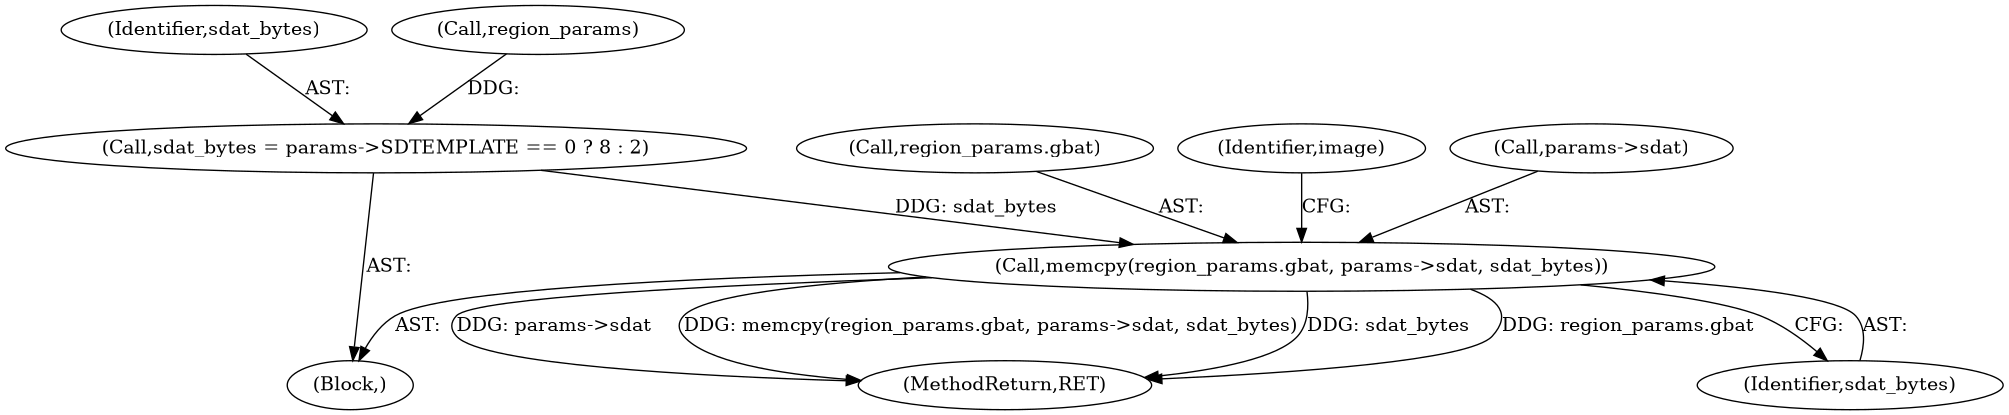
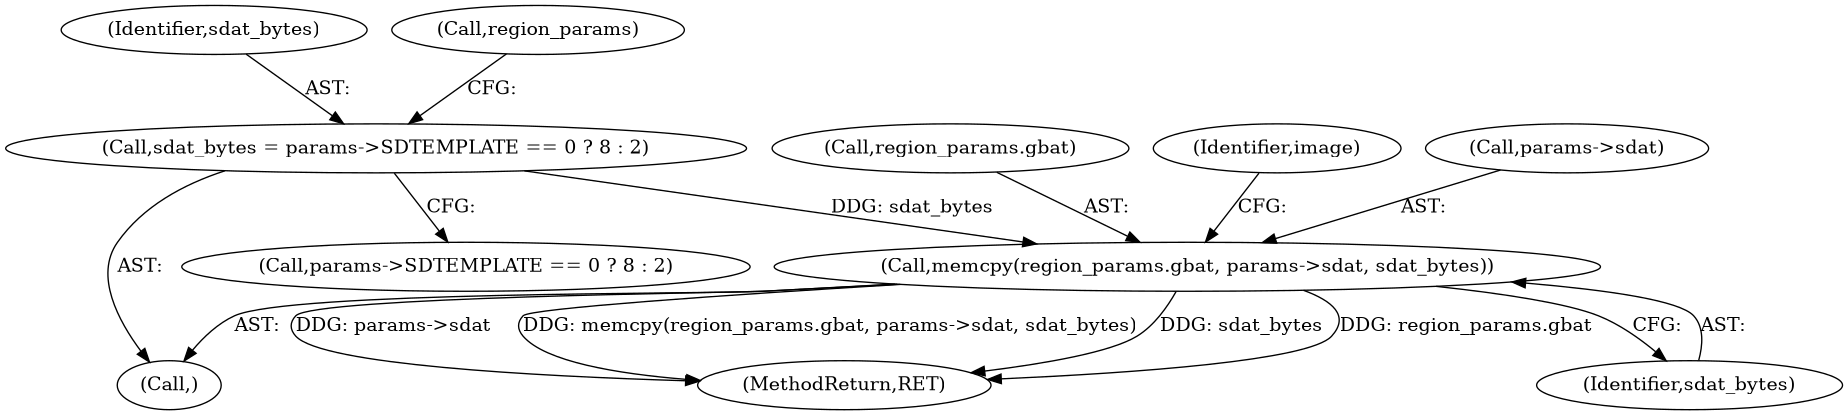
(497, 89) -> (495, 89)
none -> (466, 267)
(350, 385) -> (169, 385)
